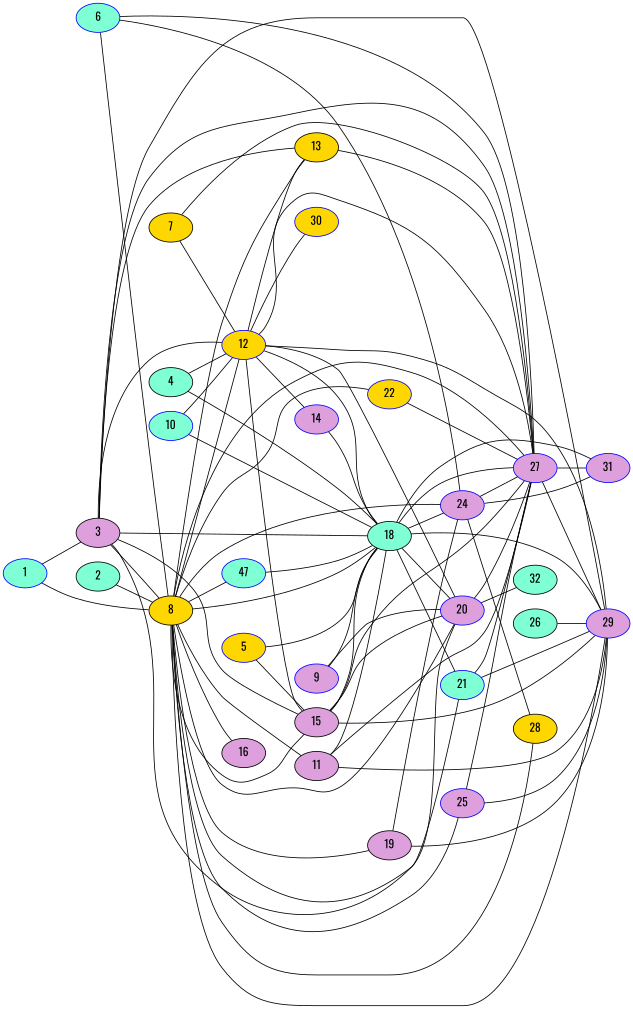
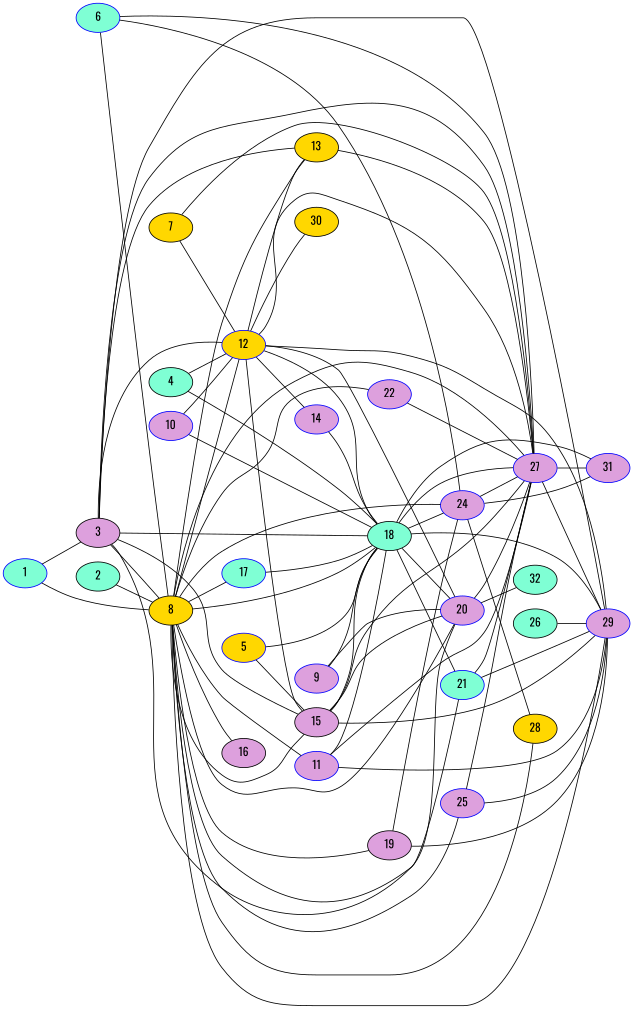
(317, 222) -> (317, 222)
(389, 394) -> (389, 394)
(171, 426) -> (171, 426)
(244, 573) -> (244, 573)
(317, 766) -> (317, 766)
